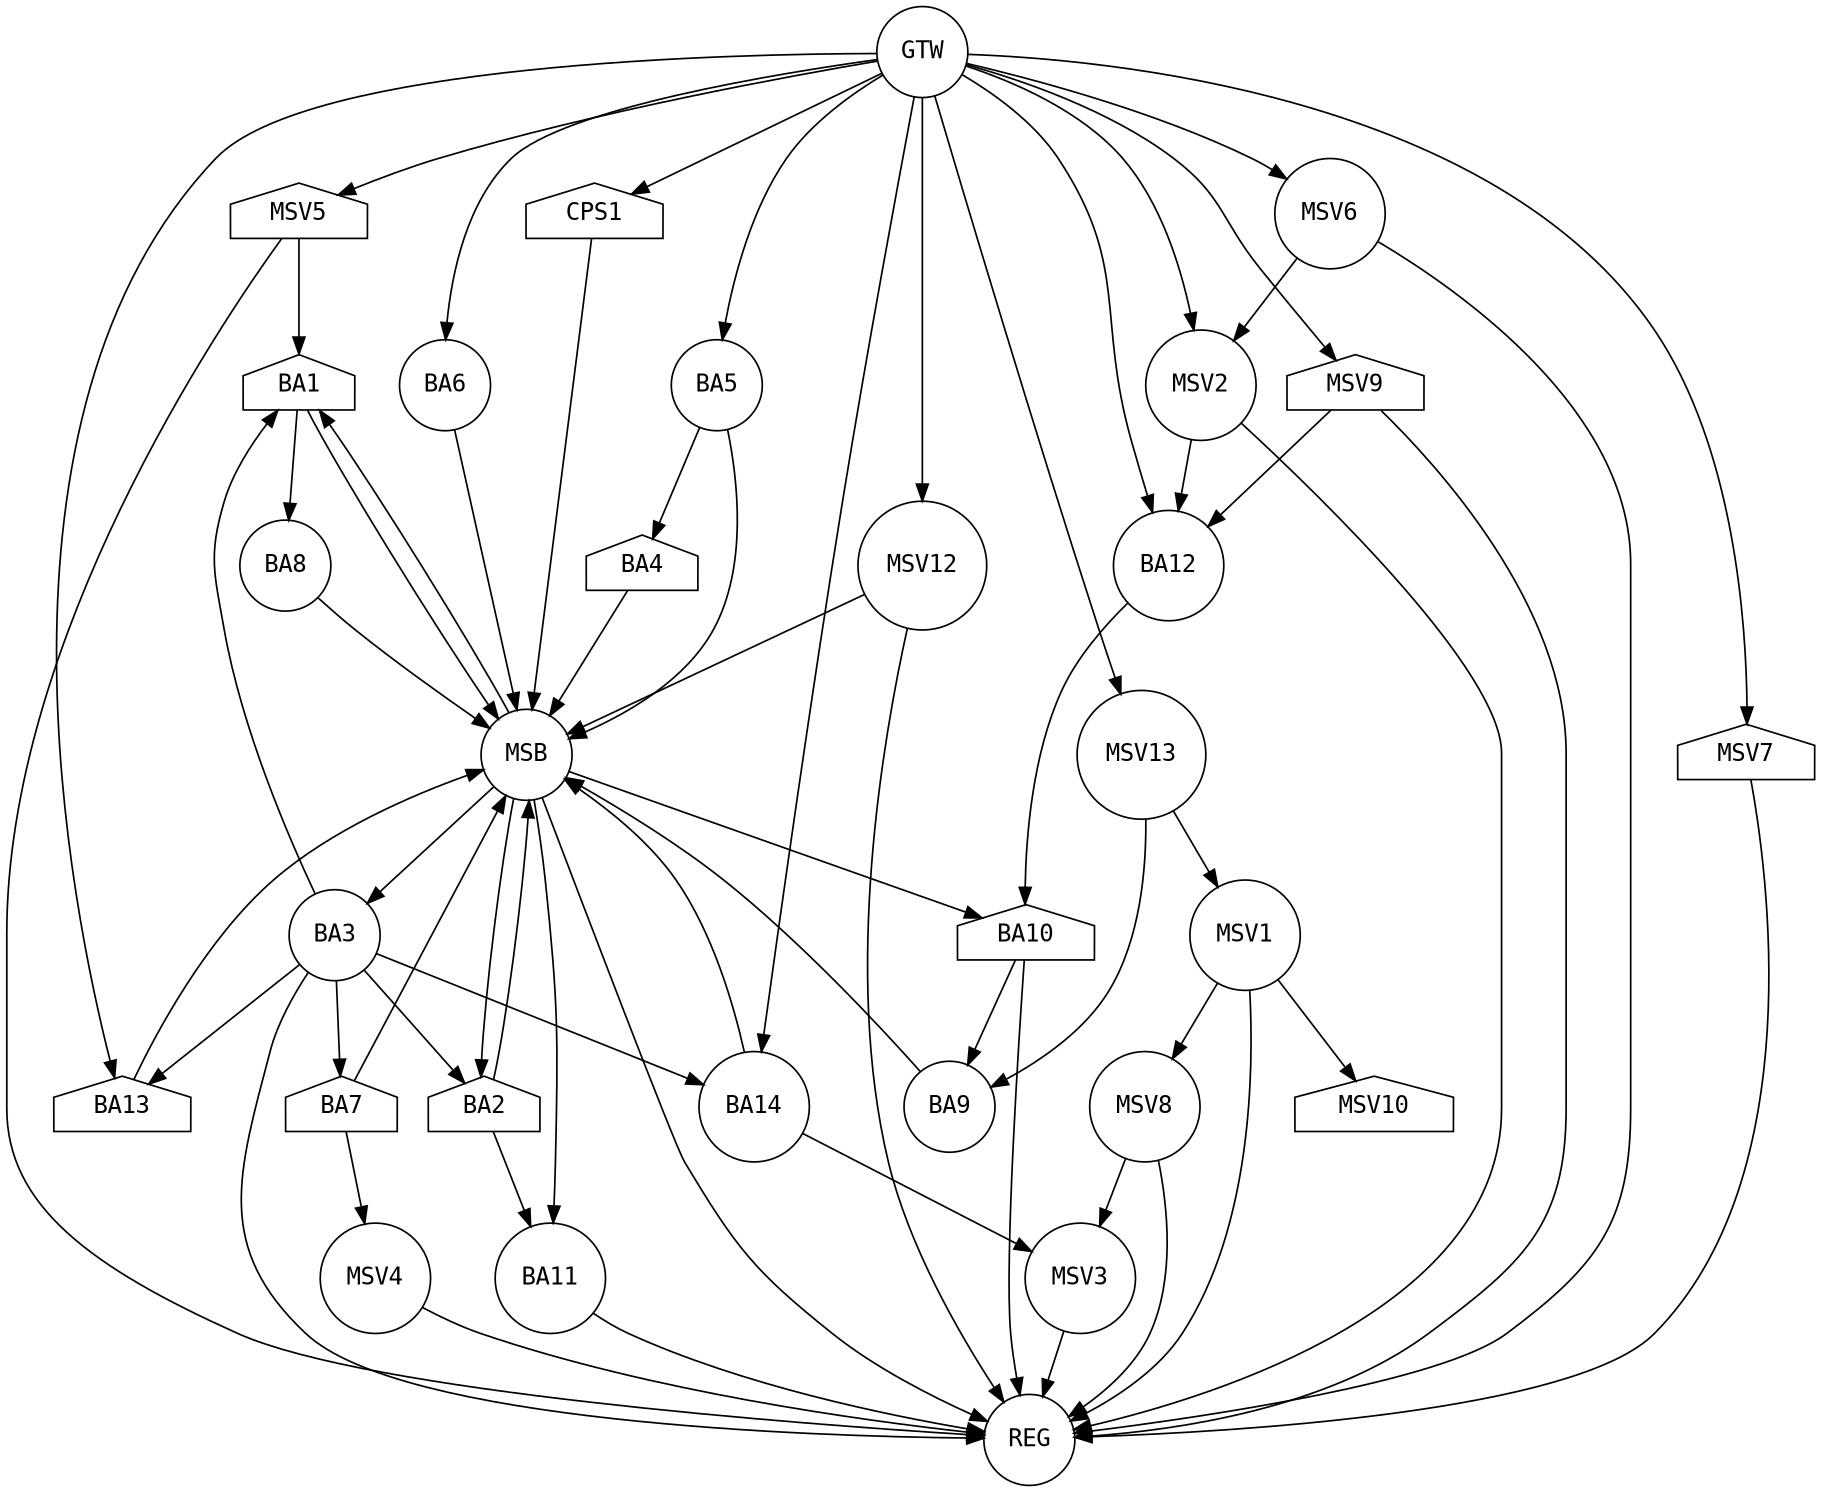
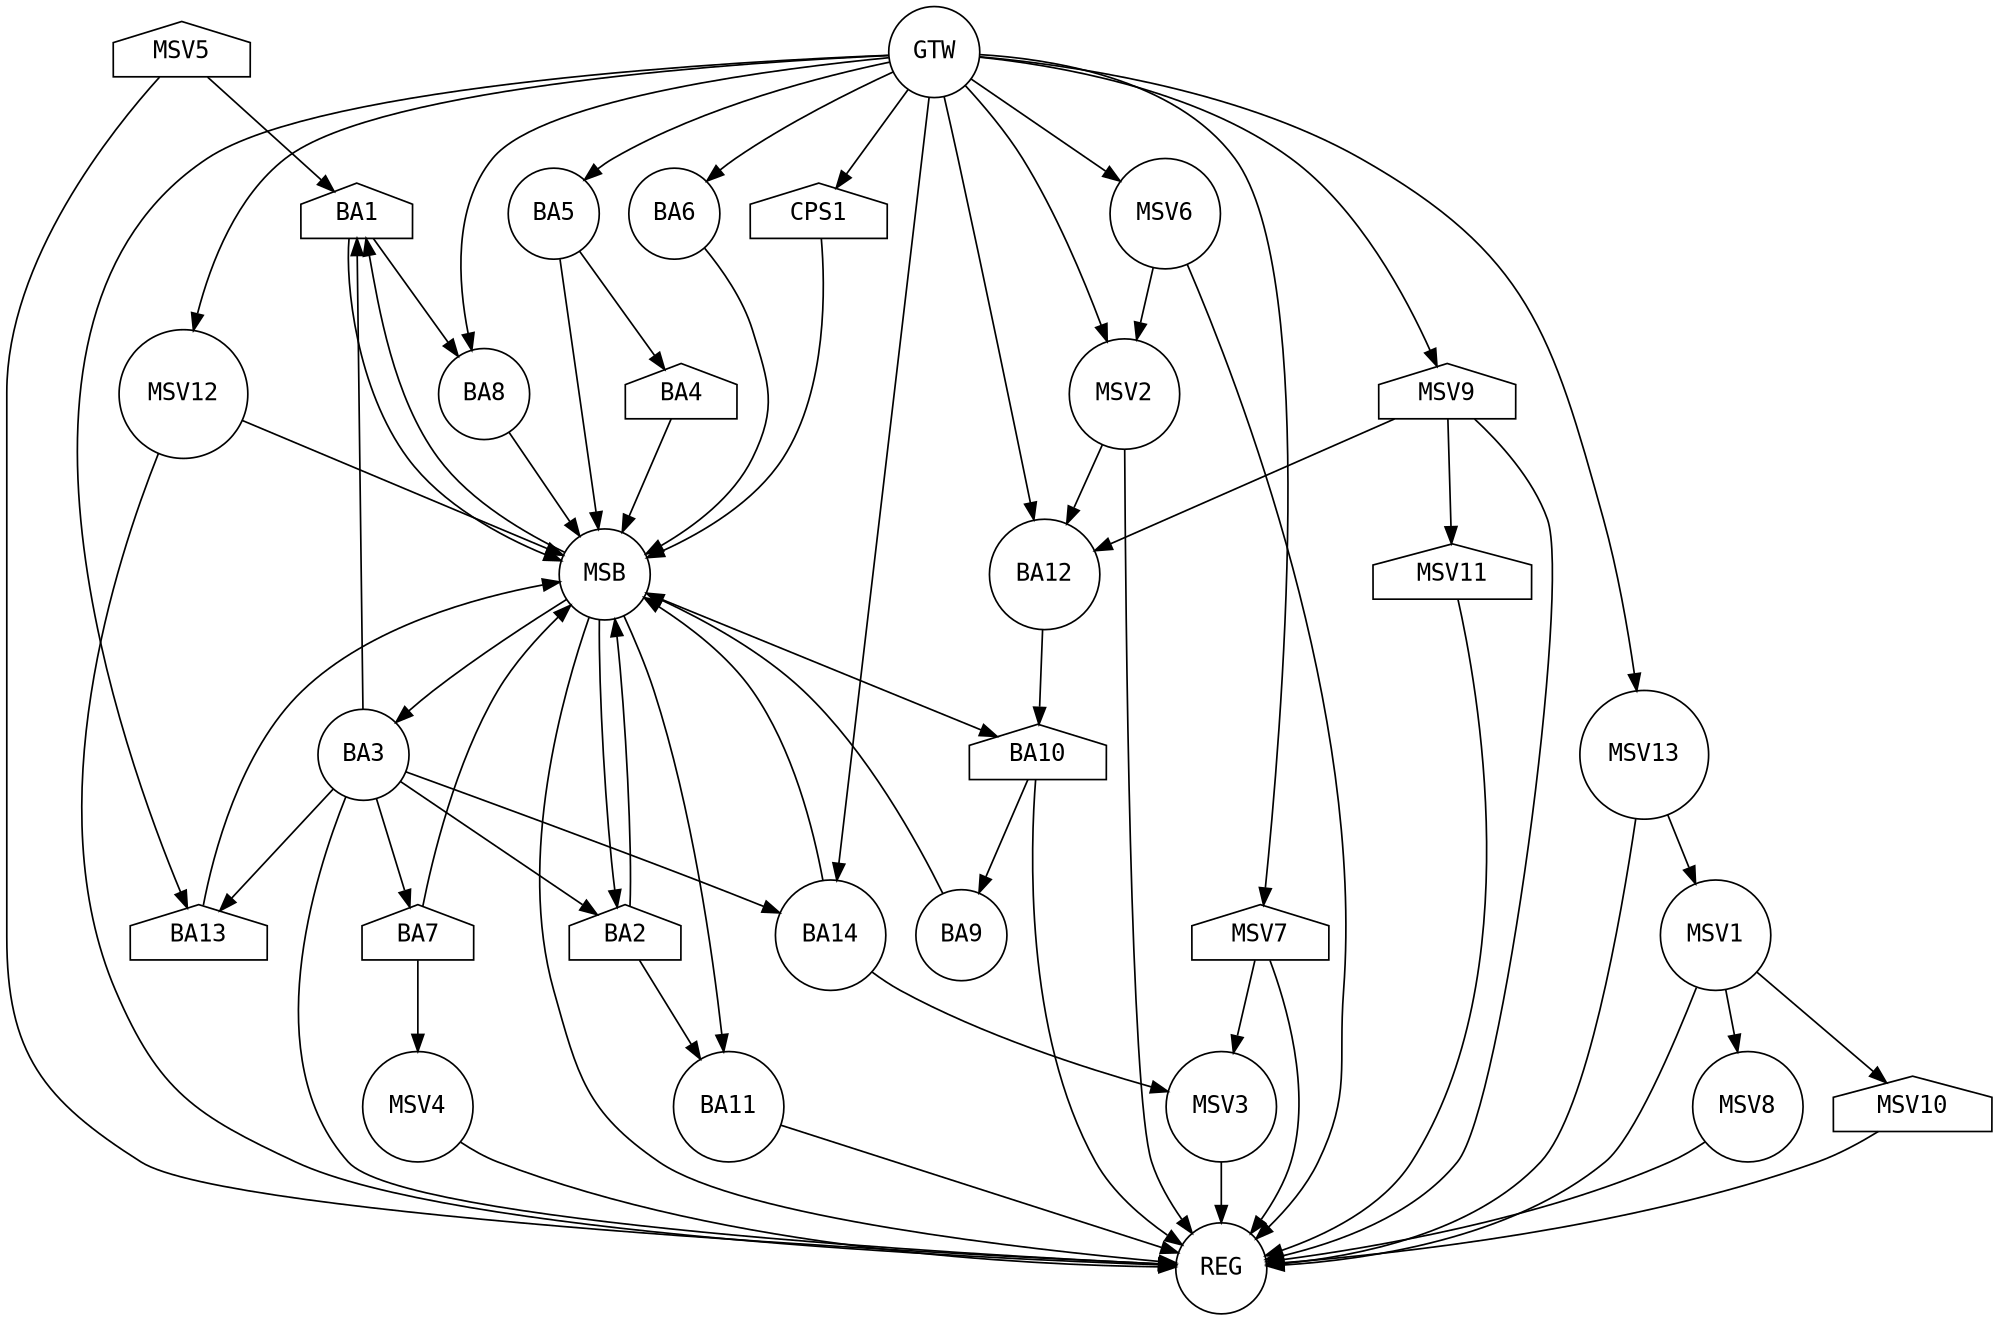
(521, 136) -> (595, 108)
none -> (1452, 574)
(1118, 973) -> (1561, 1129)
(1116, 1185) -> (1246, 998)
none -> (1587, 1222)
